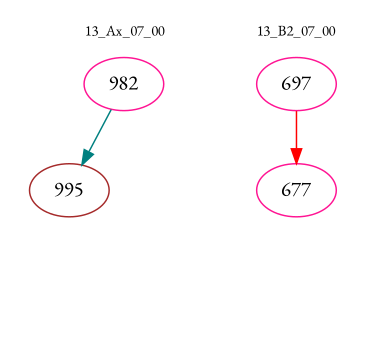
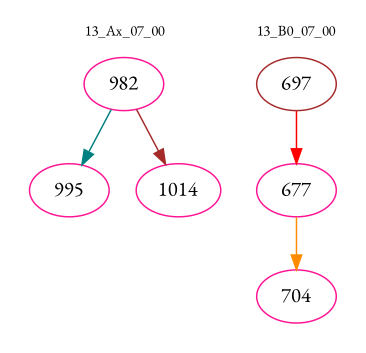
(296, 32) -> (296, 32)
(296, 84) -> (296, 84)
(69, 190) -> (69, 190)
none -> (178, 190)
none -> (296, 296)
